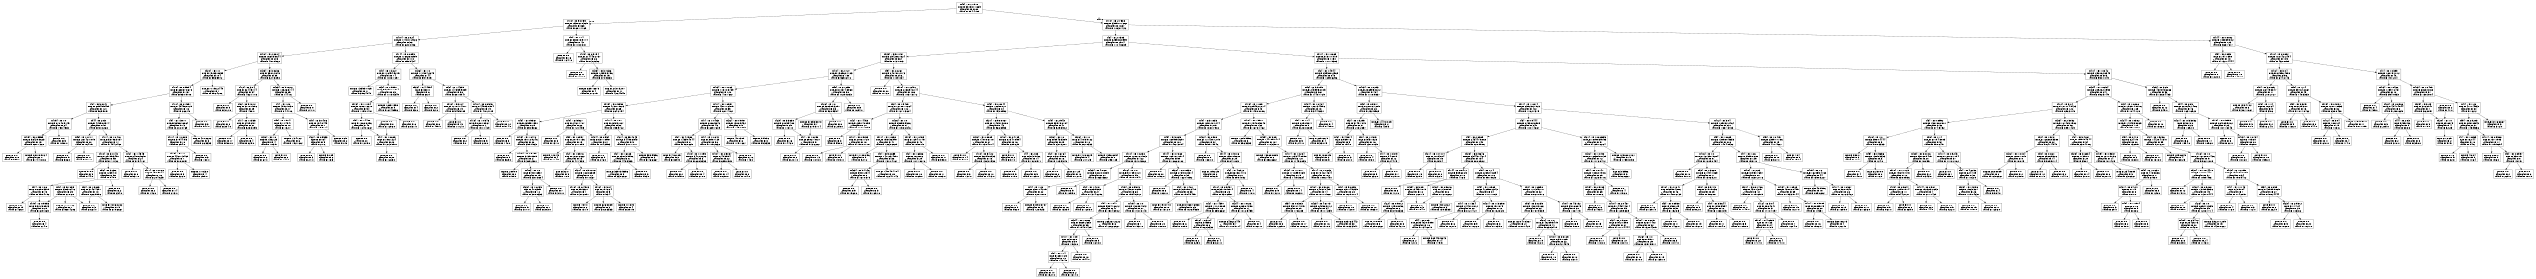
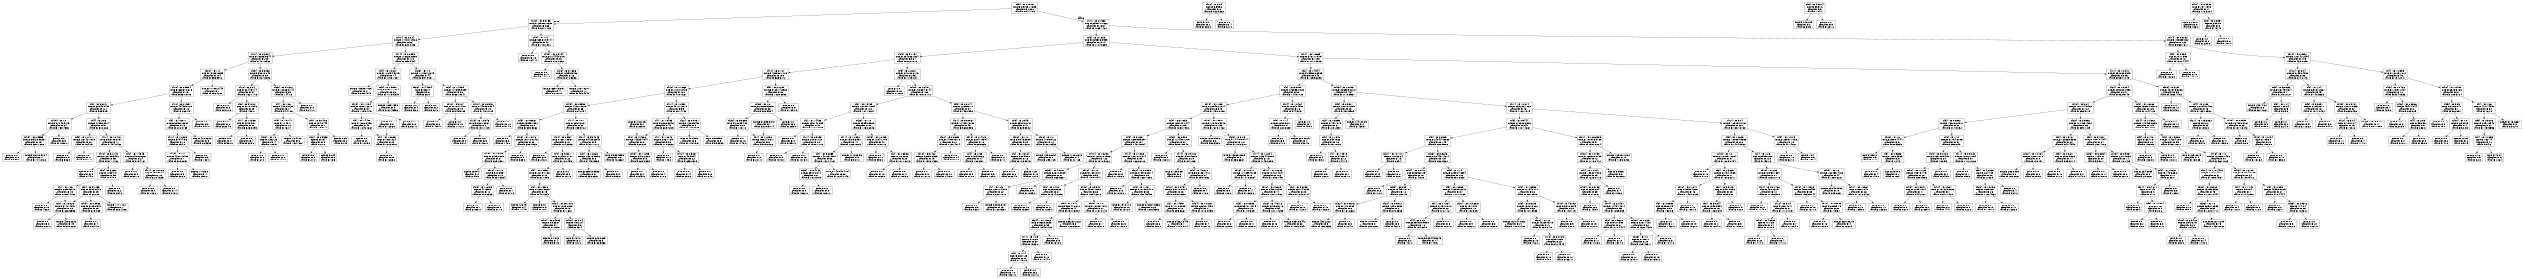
(2445, 115) -> (2450, 133)
(587, 132) -> (563, 148)
(1350, 132) -> none
(2480, 132) -> none
(563, 149) -> (529, 199)
(678, 149) -> (637, 131)
(2178, 191) -> none
(39, 198) -> (65, 198)
(77, 199) -> (79, 199)
(615, 199) -> (551, 232)
(1416, 199) -> (1372, 200)
(1210, 215) -> none
